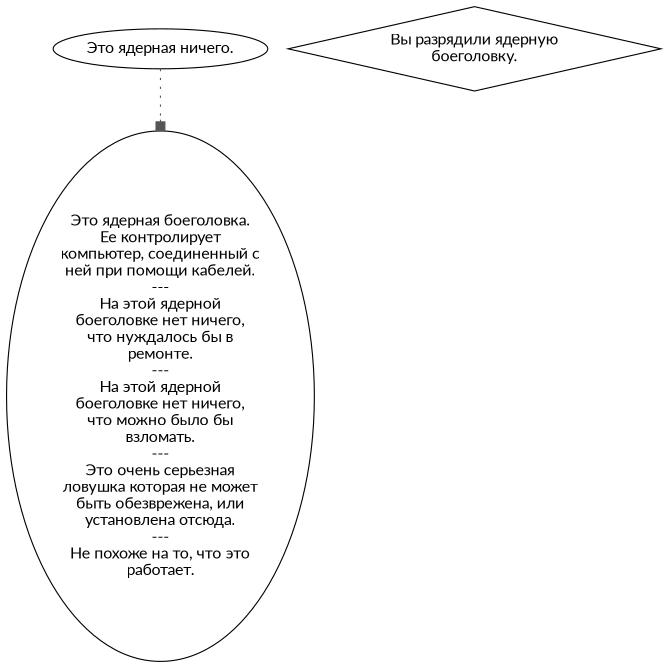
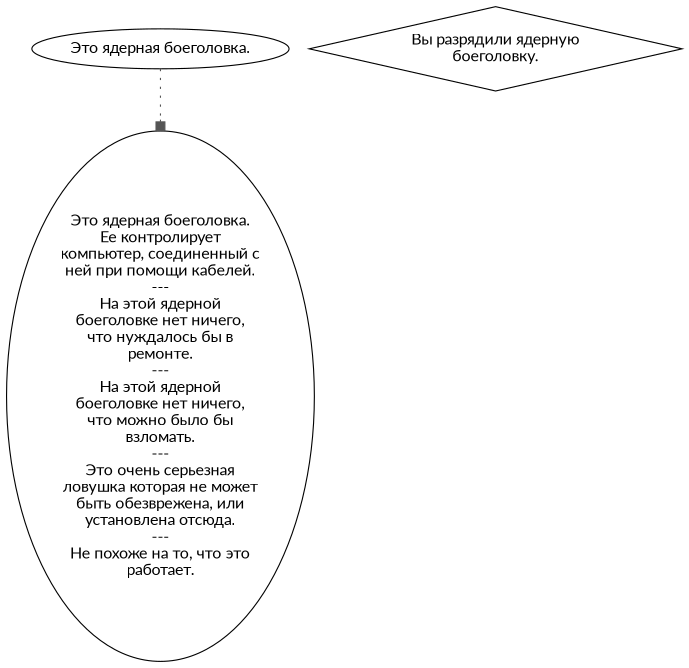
(160, 49) -> (160, 49)
